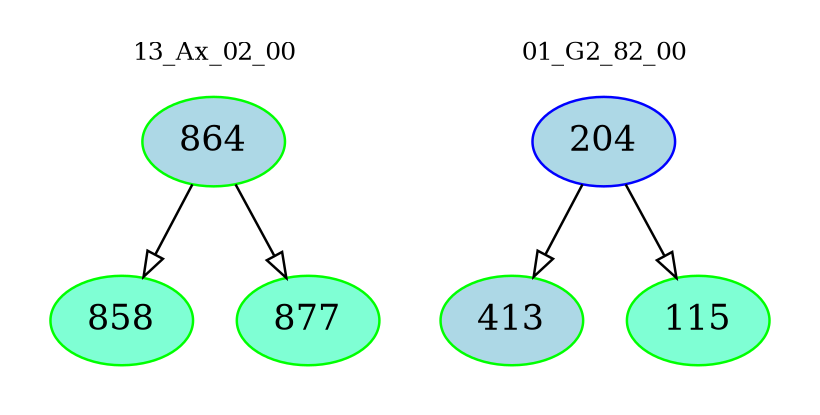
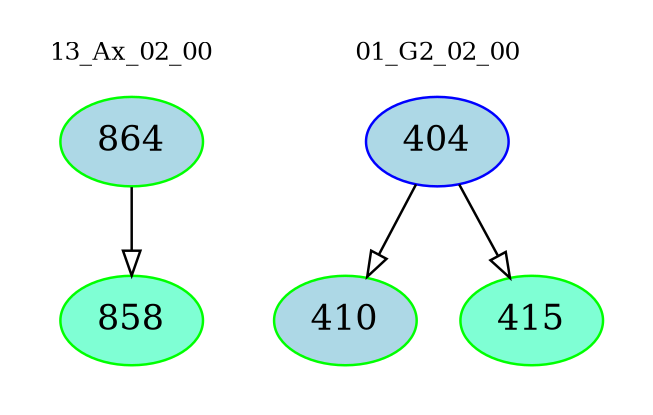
(605, 53) -> (439, 53)
(604, 142) -> (437, 142)
(308, 321) -> none
(512, 321) -> (345, 321)
(698, 321) -> (532, 321)
